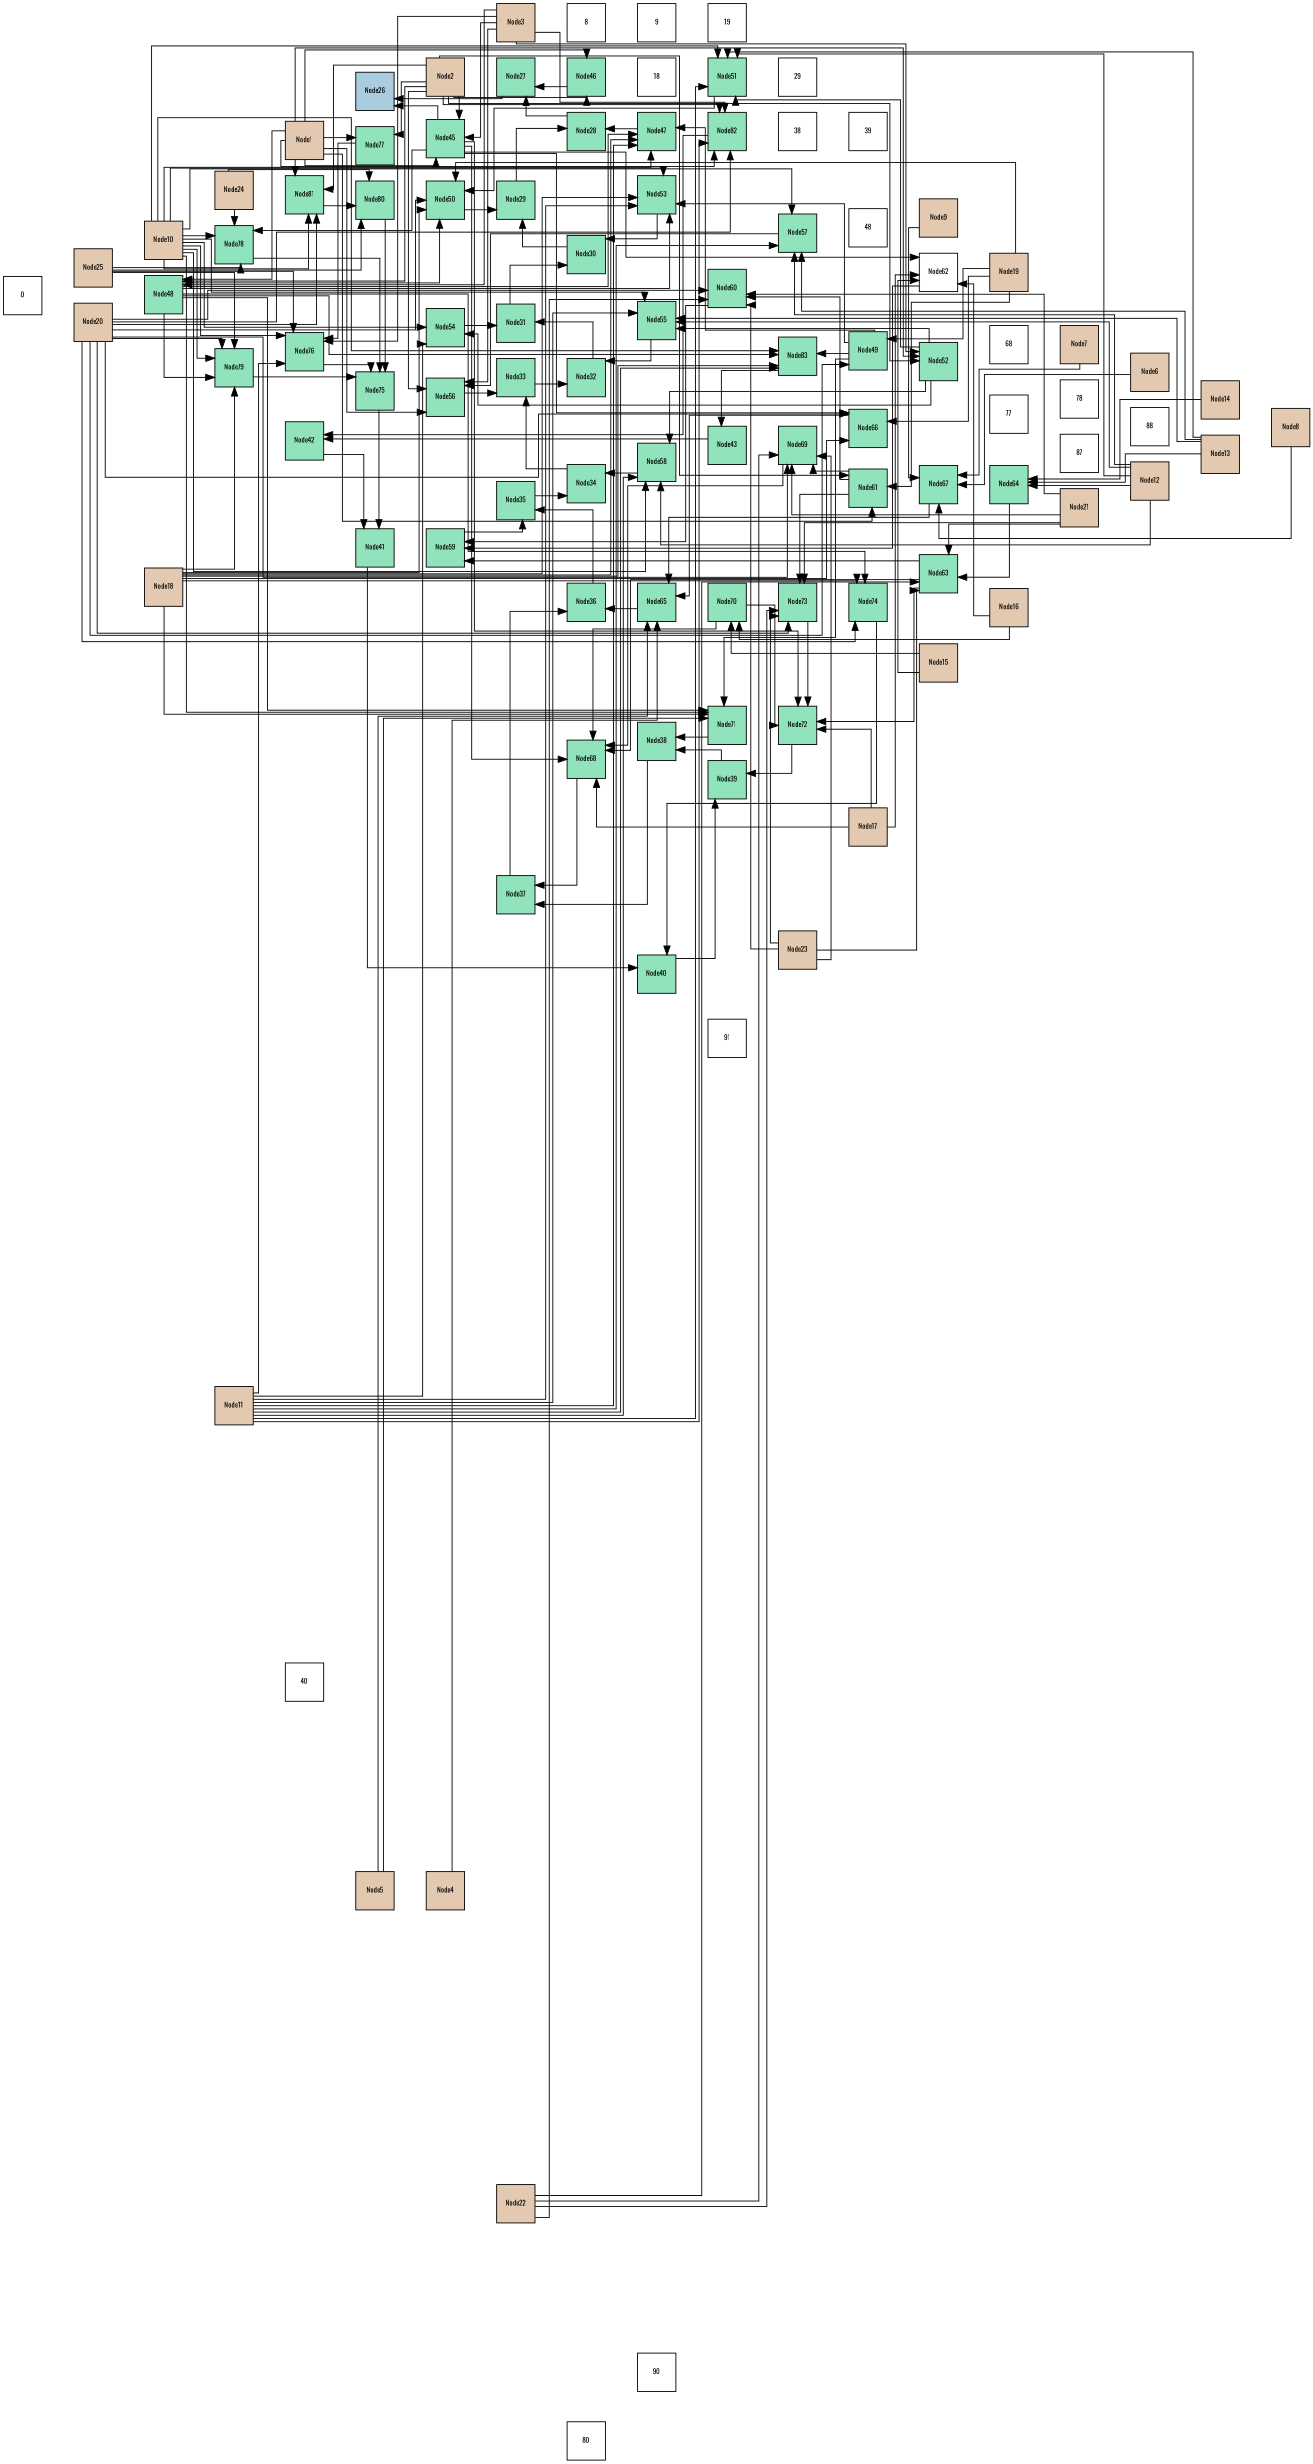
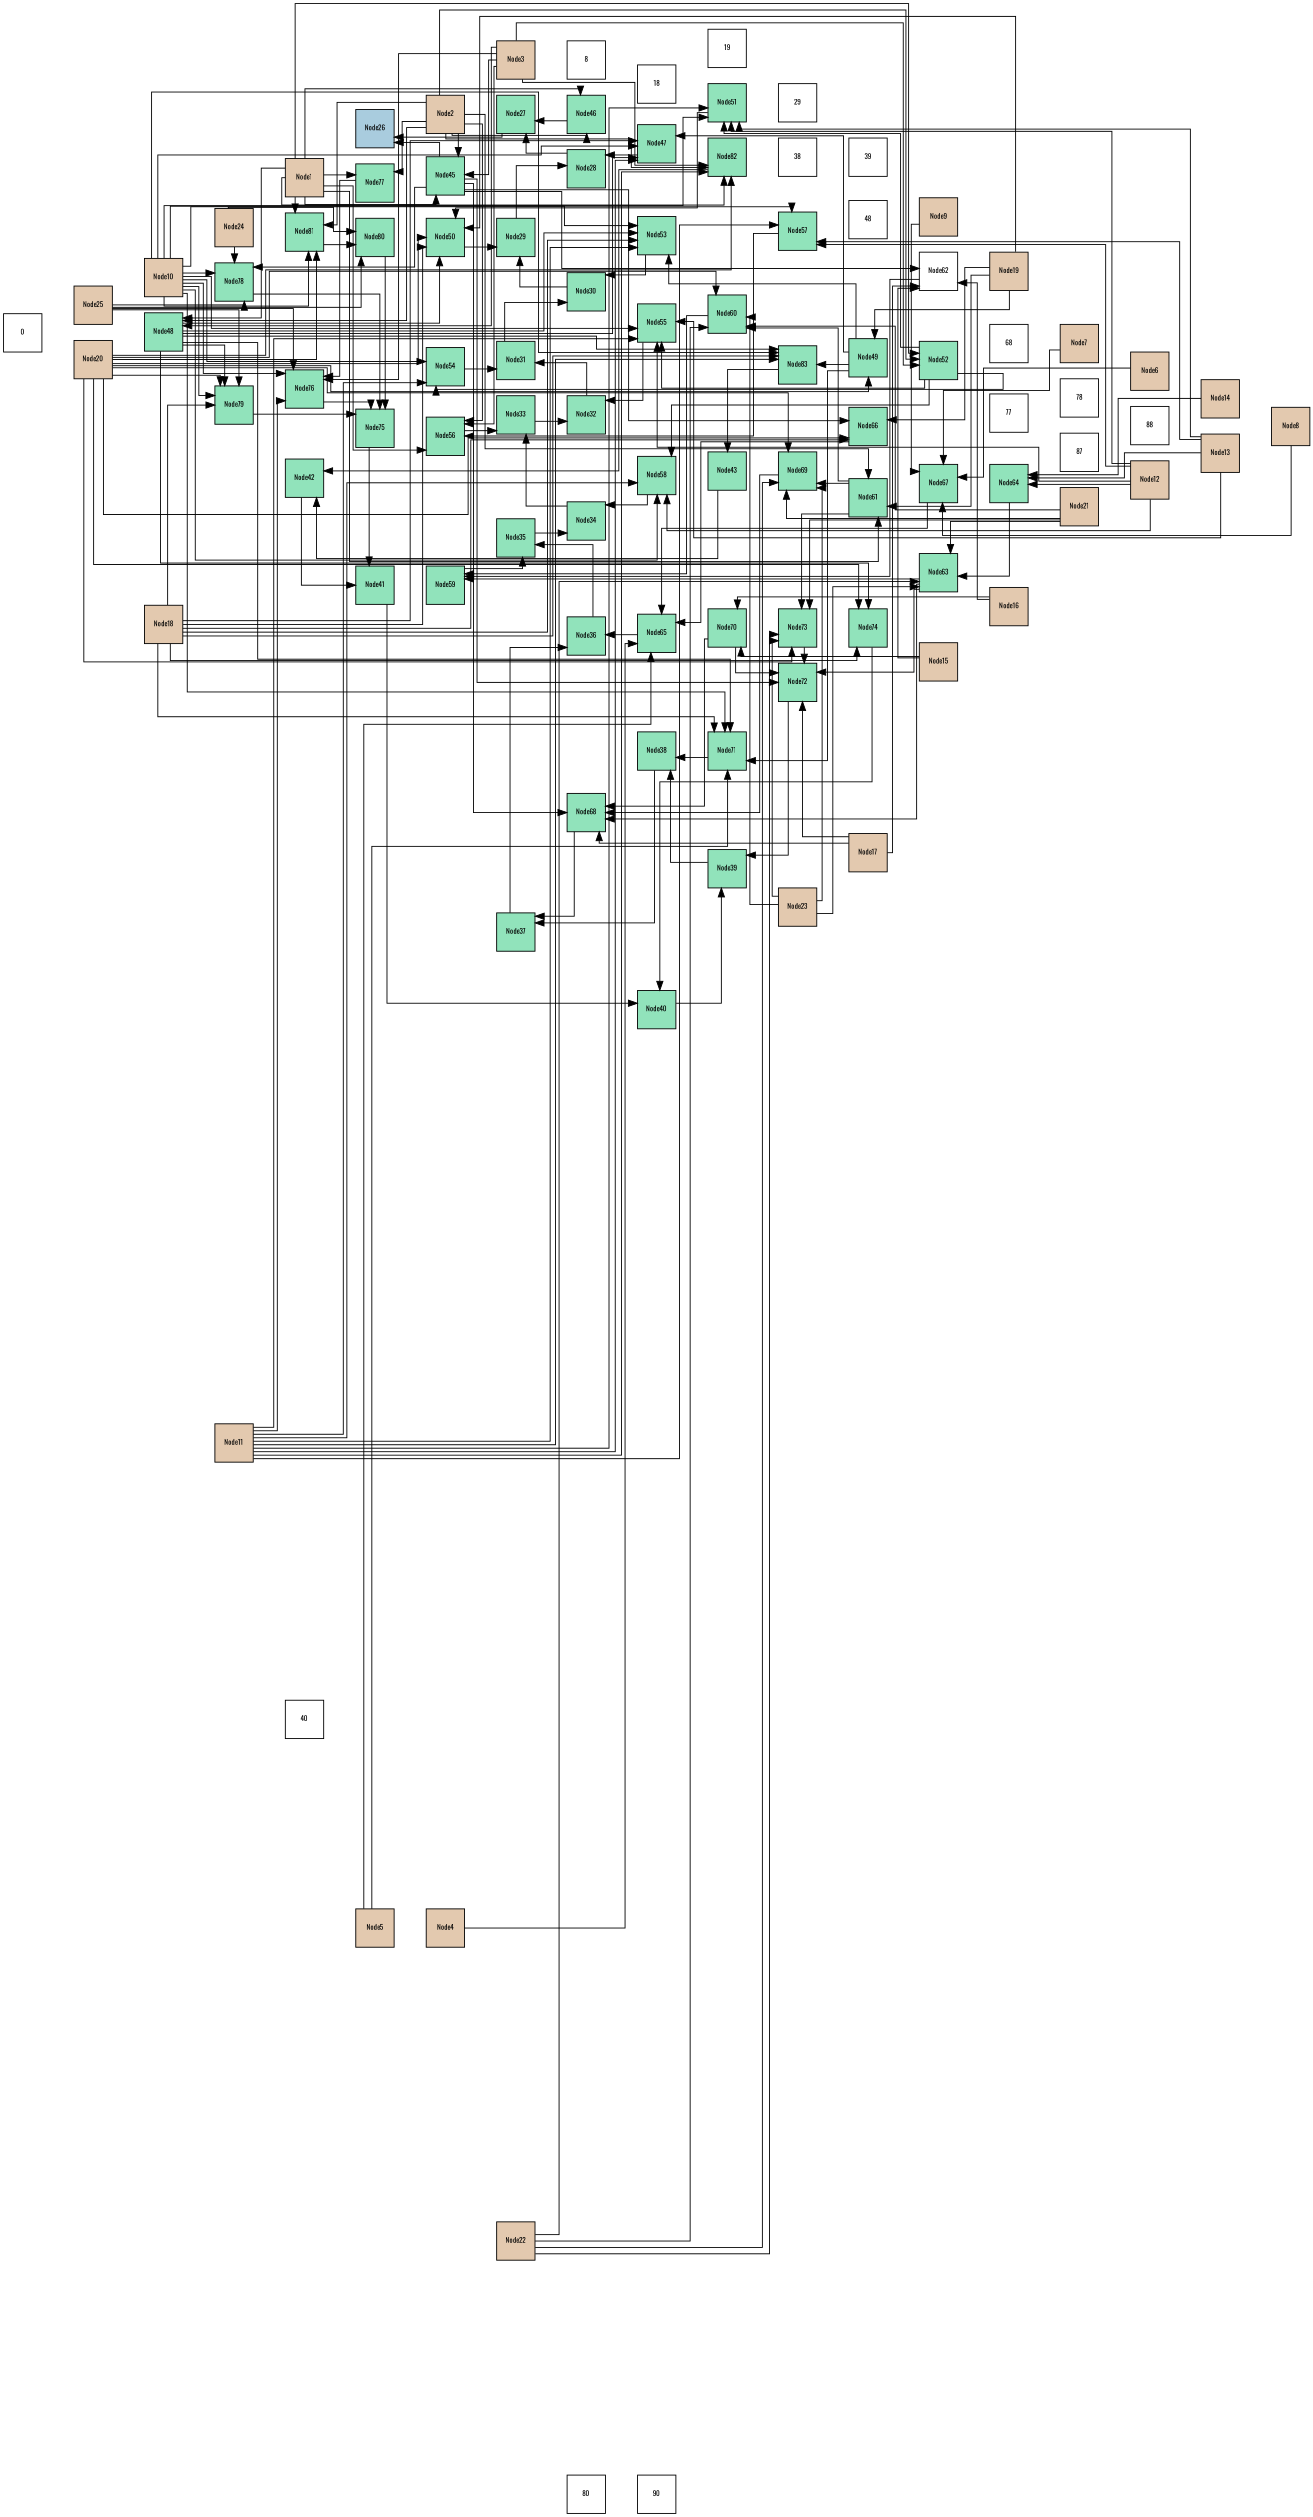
(657, 23) -> none
(727, 1038) -> none
